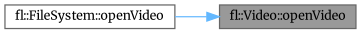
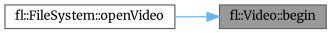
(288, 17) -> (273, 17)
